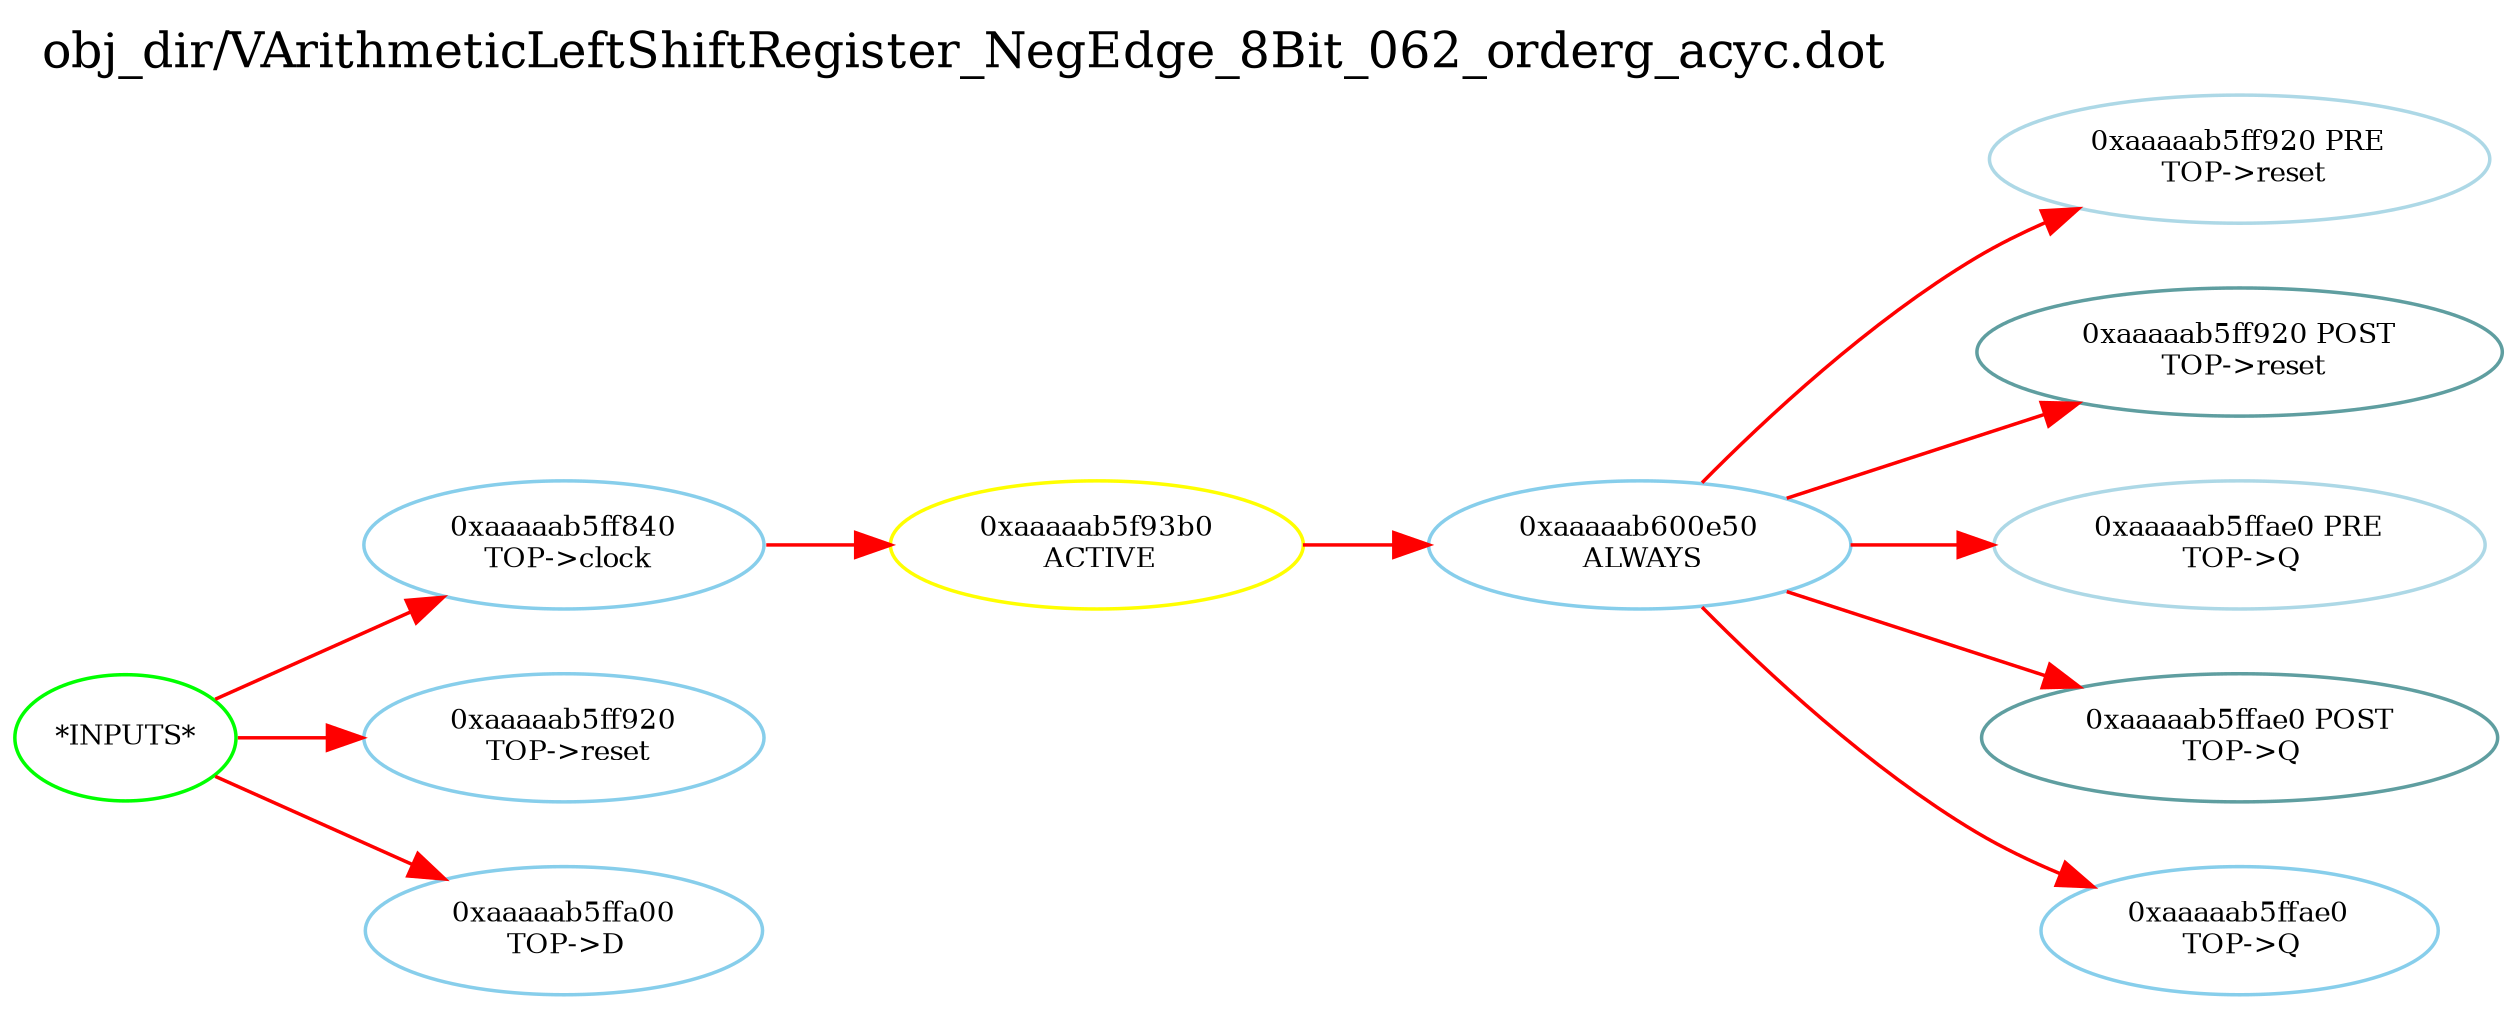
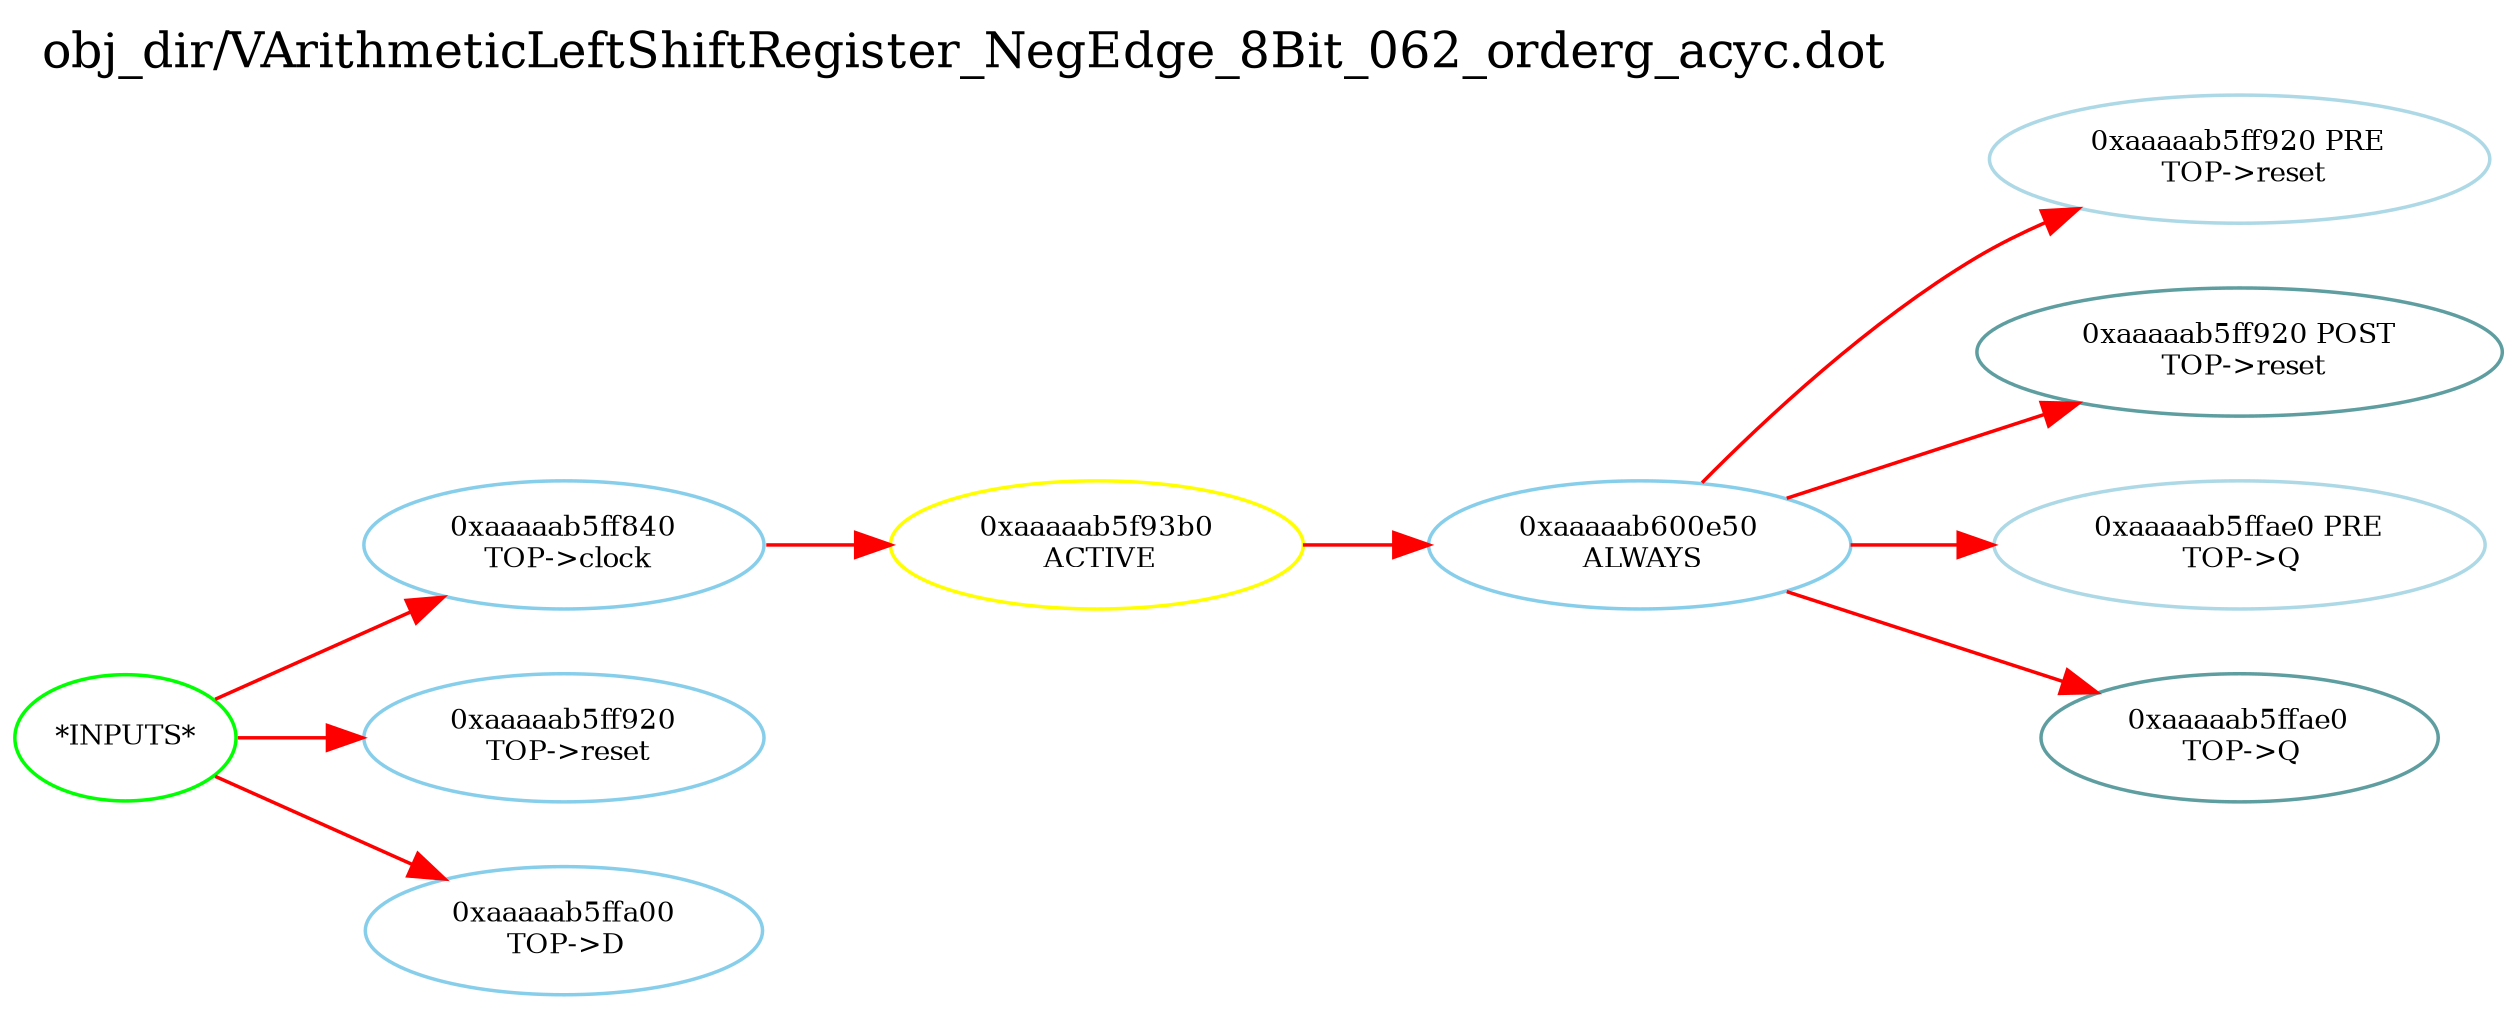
(2240, 738) -> none
(2240, 931) -> (2240, 738)
